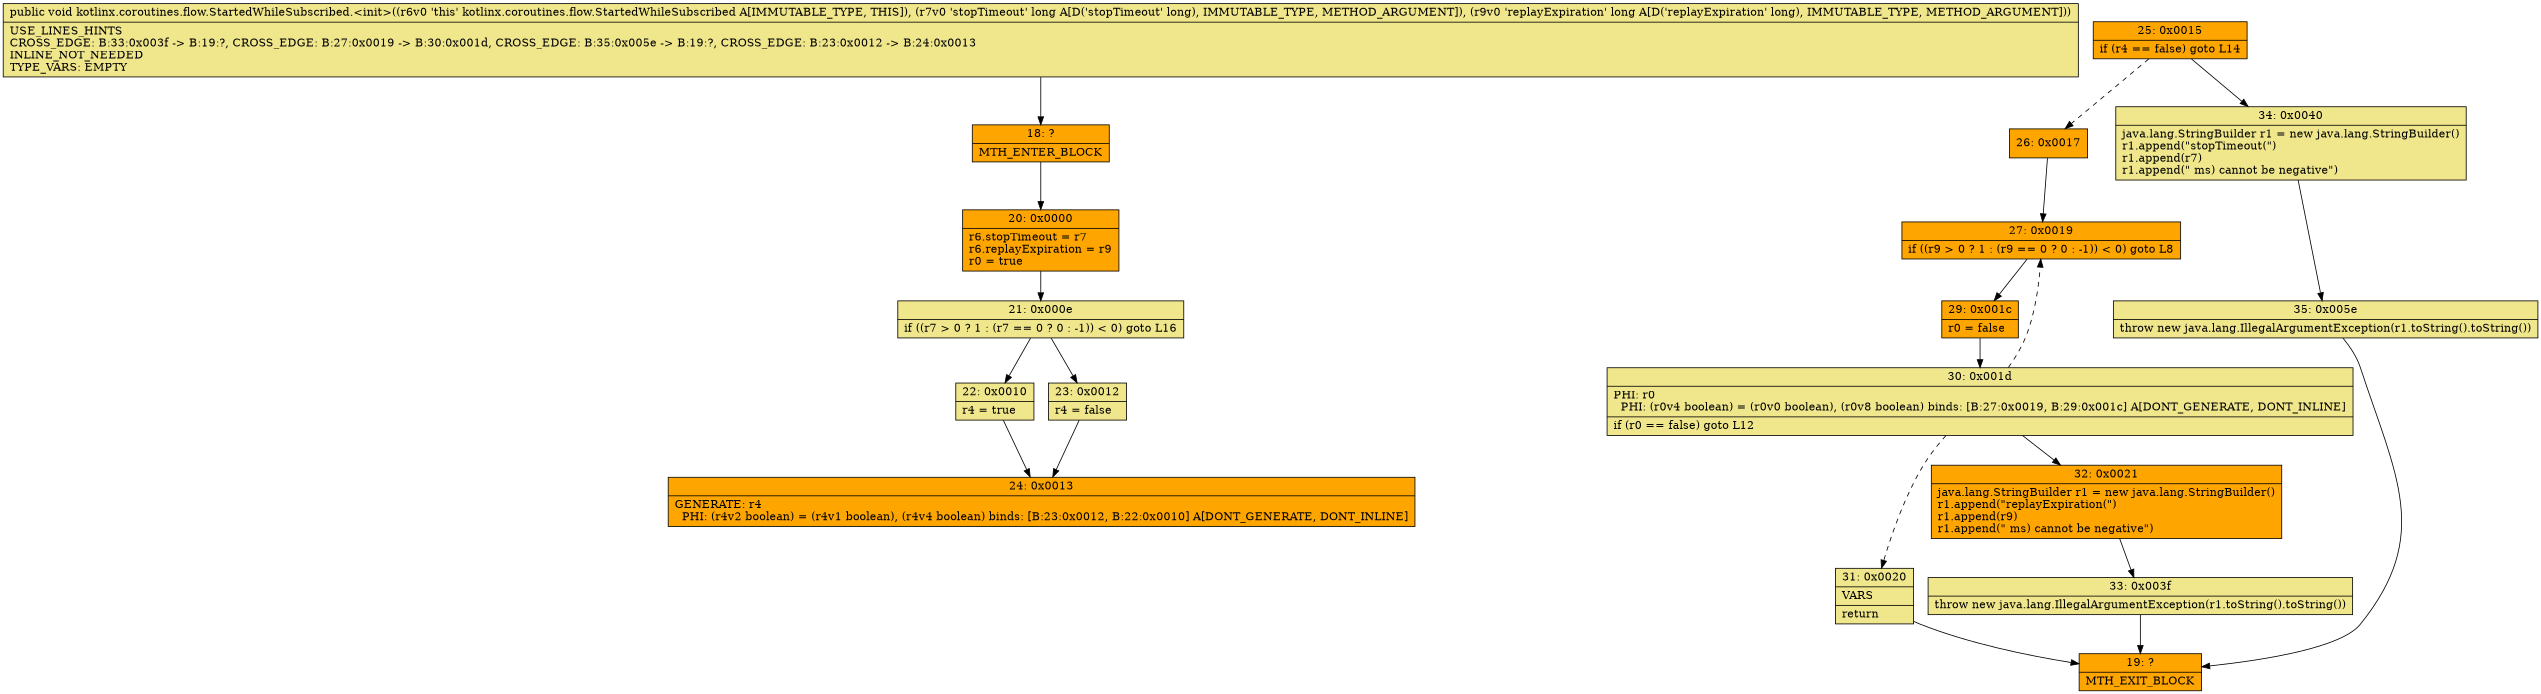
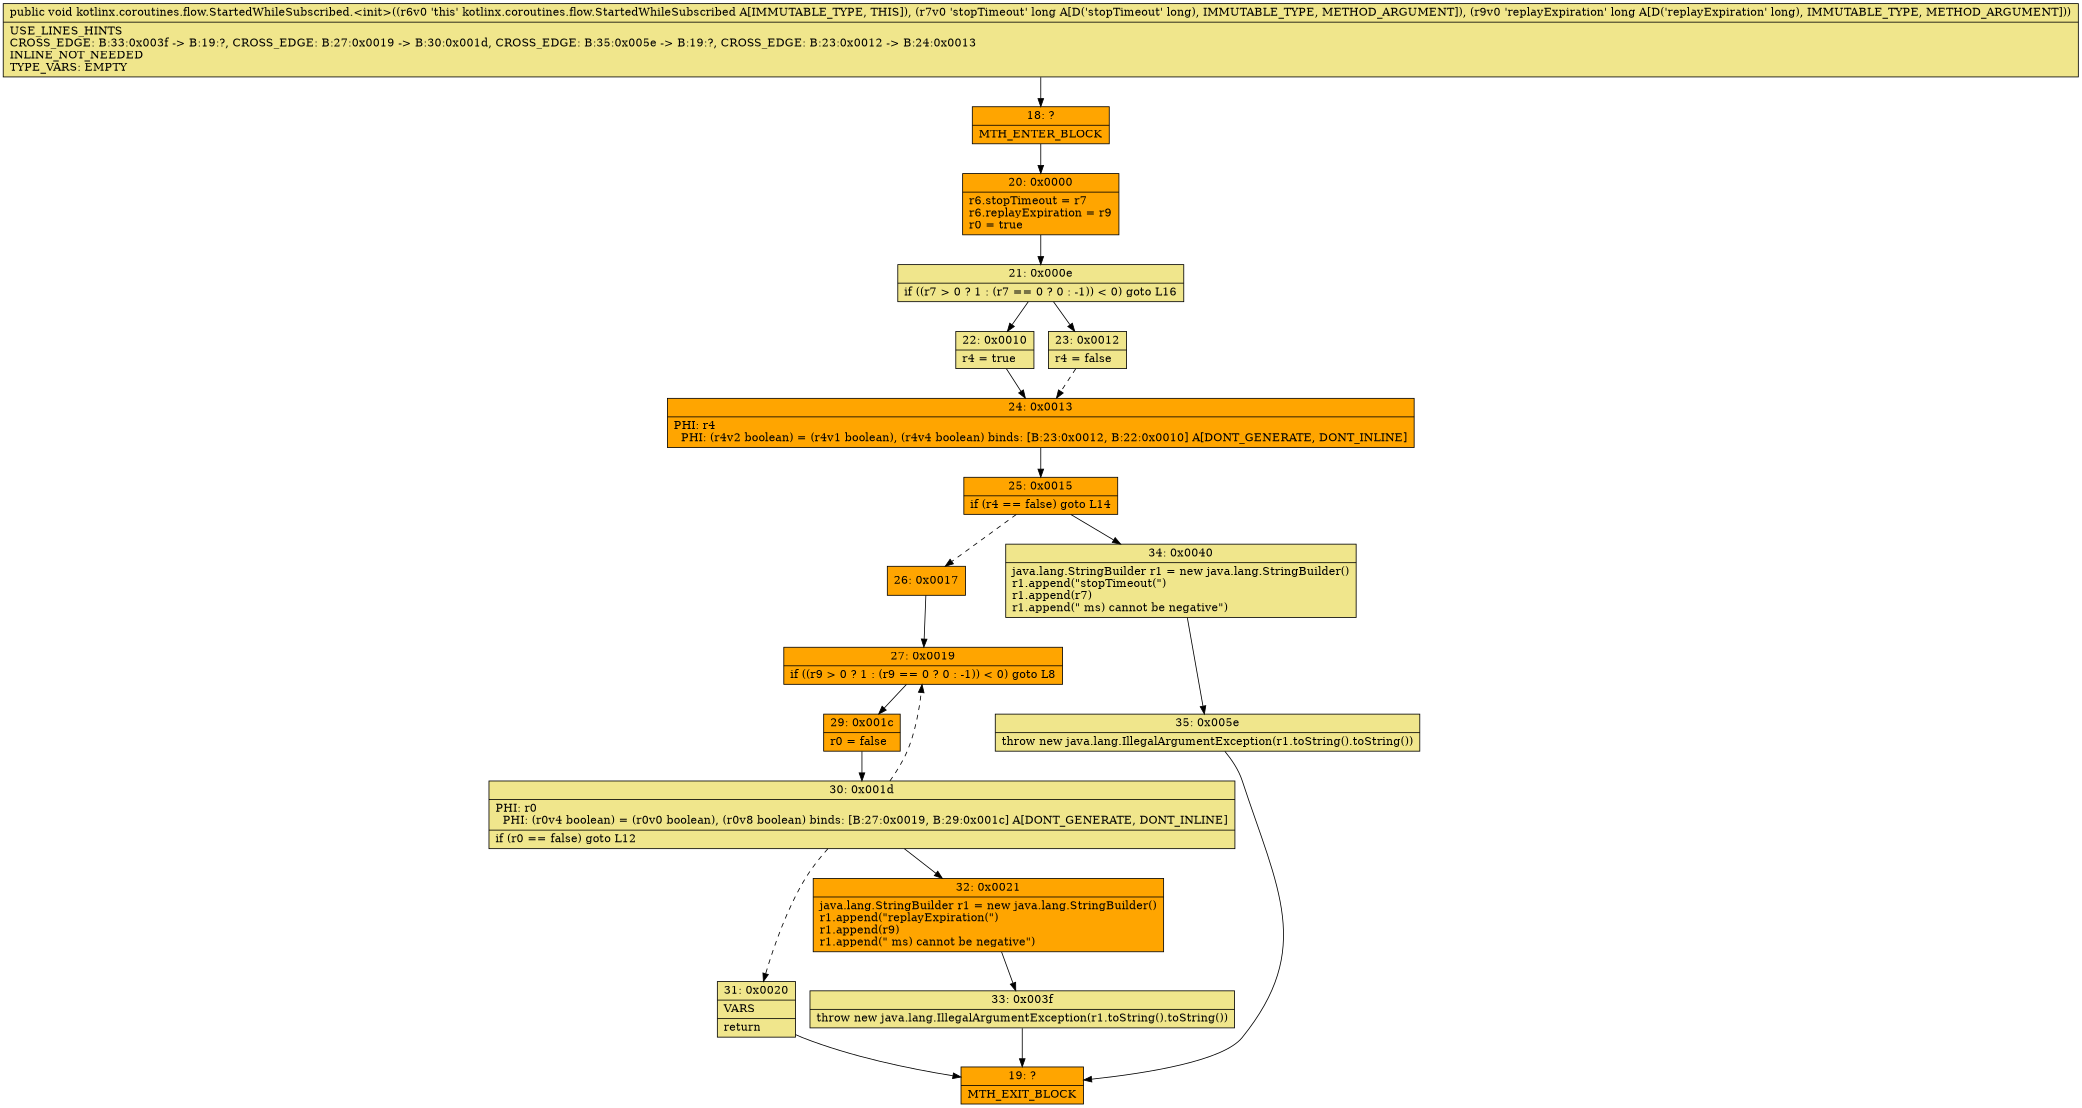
(1068, 445) -> (1068, 380)
none -> (1041, 458)
(720, 505) -> (697, 426)
